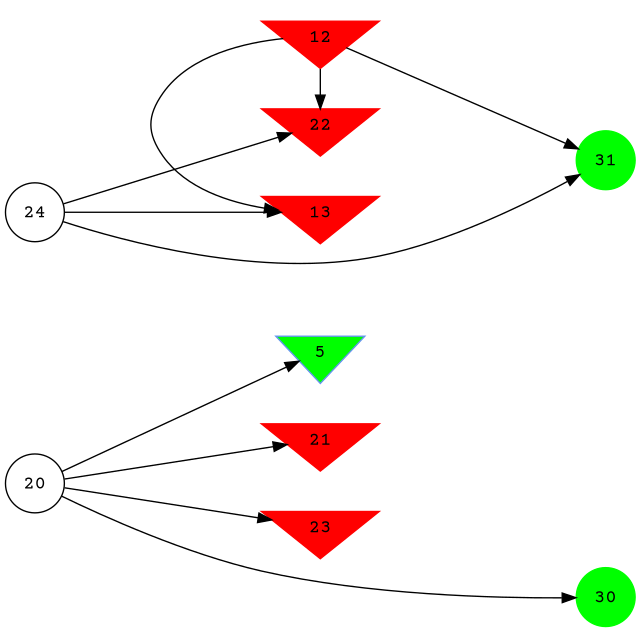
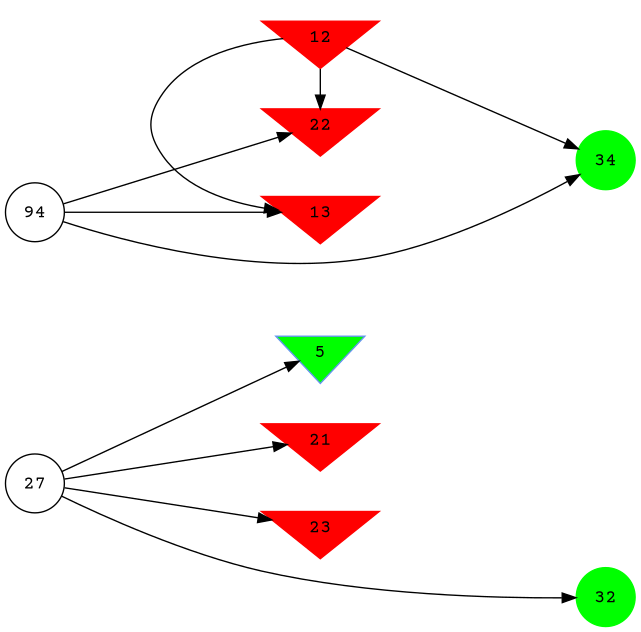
(606, 160) -> (606, 160)
(35, 212) -> (35, 212)
(35, 483) -> (35, 483)
(606, 597) -> (606, 597)
